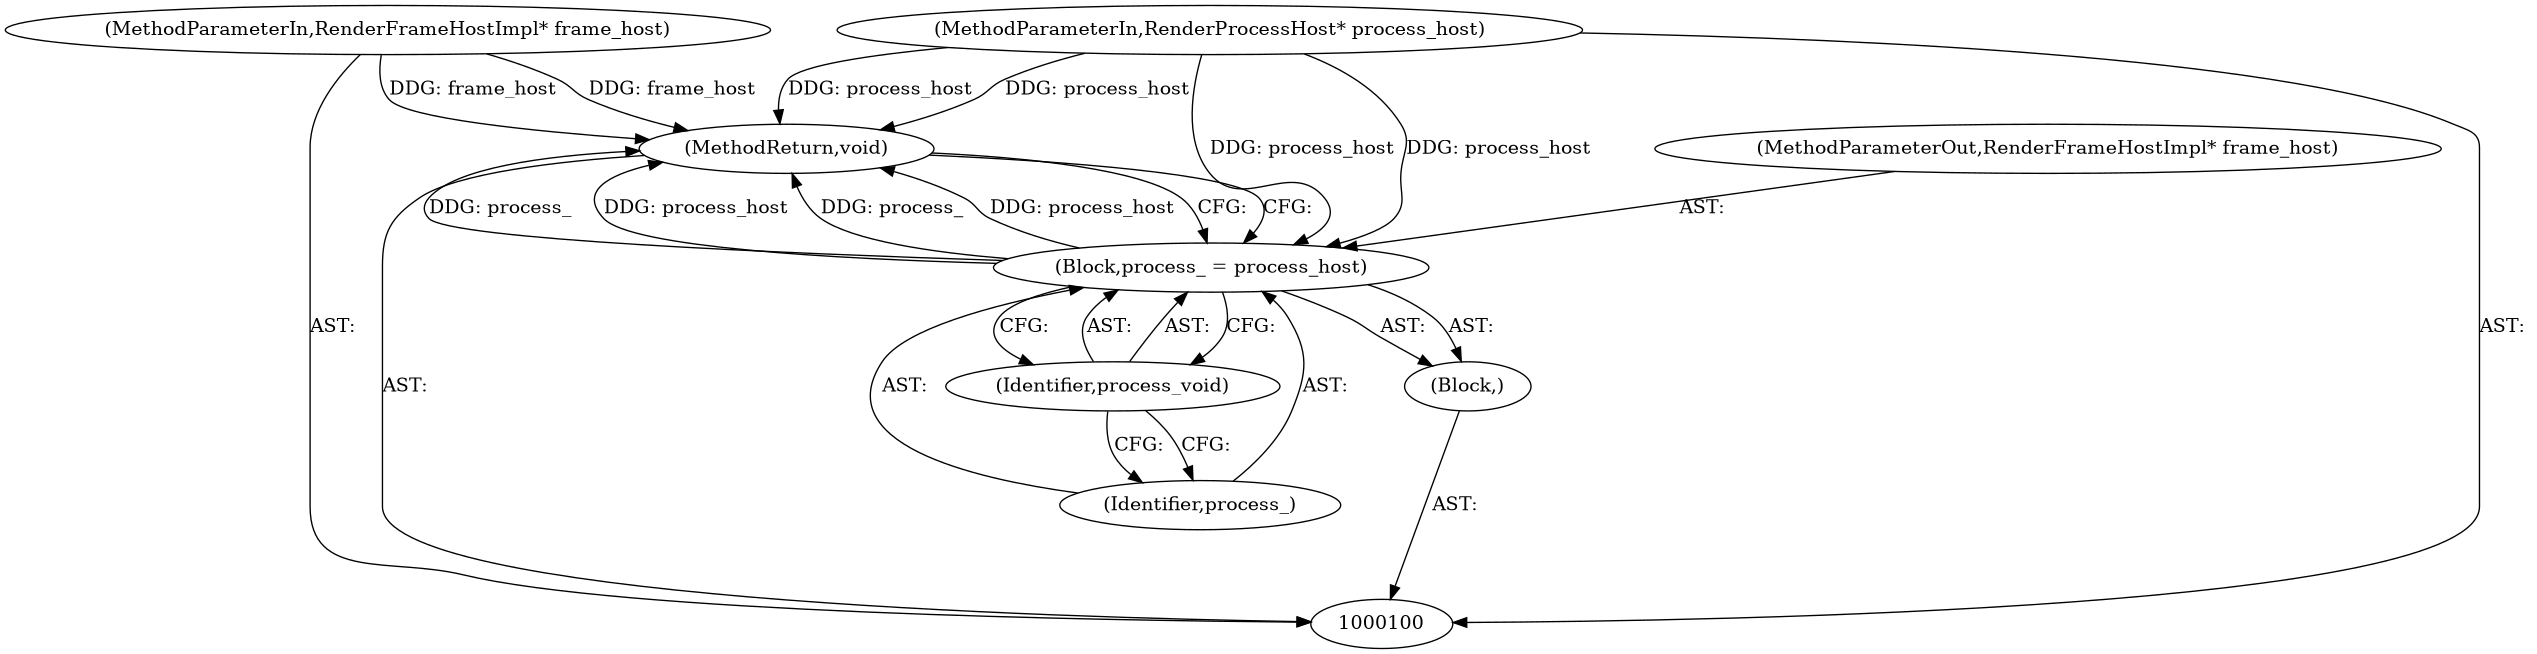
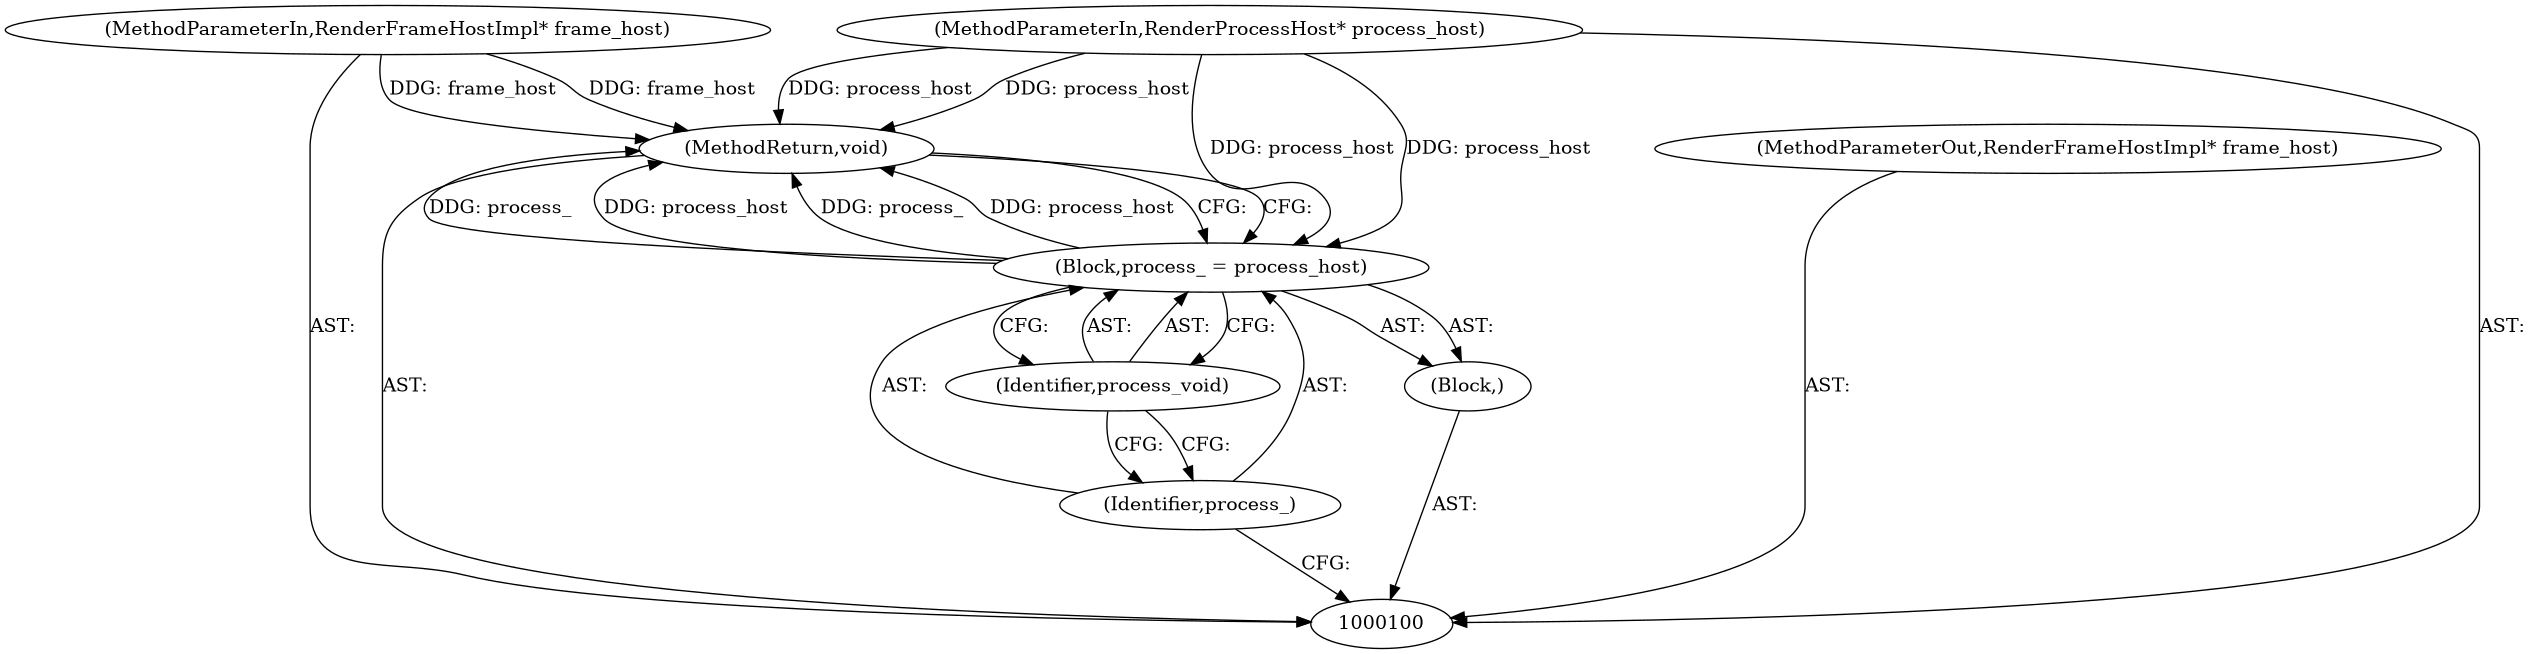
(1626, 209) -> (1805, 502)
none -> (1287, 562)
